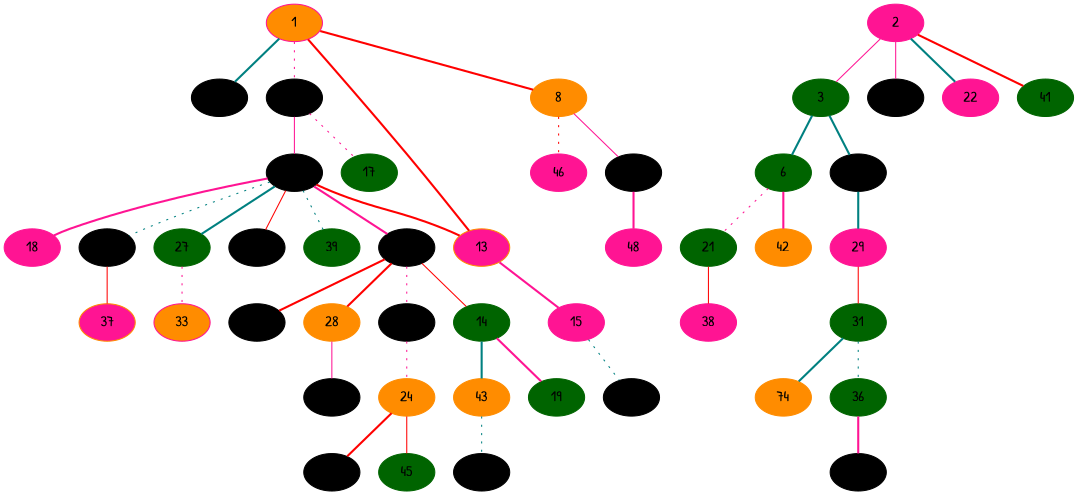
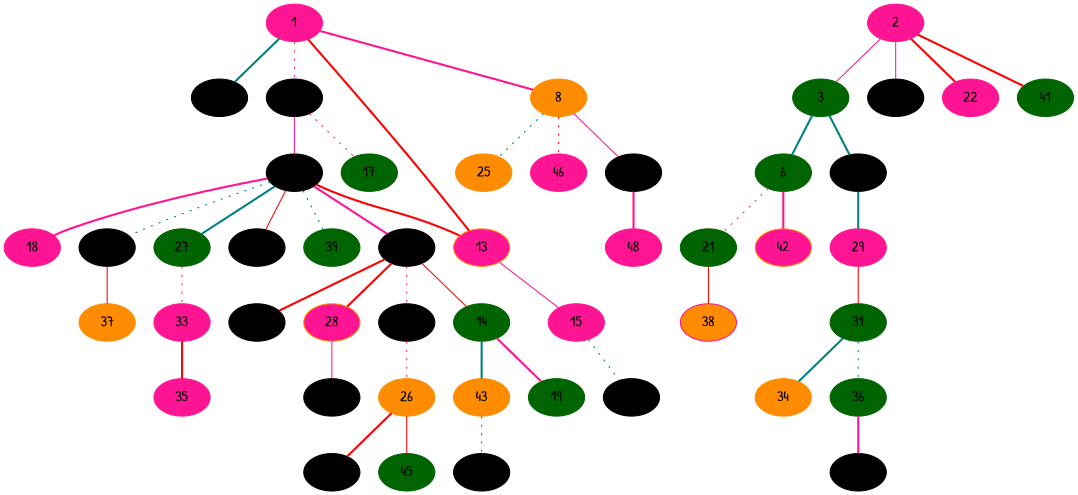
(294, 23) -> (294, 23)
(427, 60) -> (427, 60)
(933, 60) -> (933, 60)
none -> (484, 173)
(783, 248) -> (783, 248)
(529, 285) -> (529, 285)
(107, 322) -> (107, 322)
(182, 322) -> (182, 322)
(332, 322) -> (332, 322)
(708, 322) -> (708, 322)
none -> (182, 397)
(407, 397) -> (407, 397)
(783, 397) -> (783, 397)
